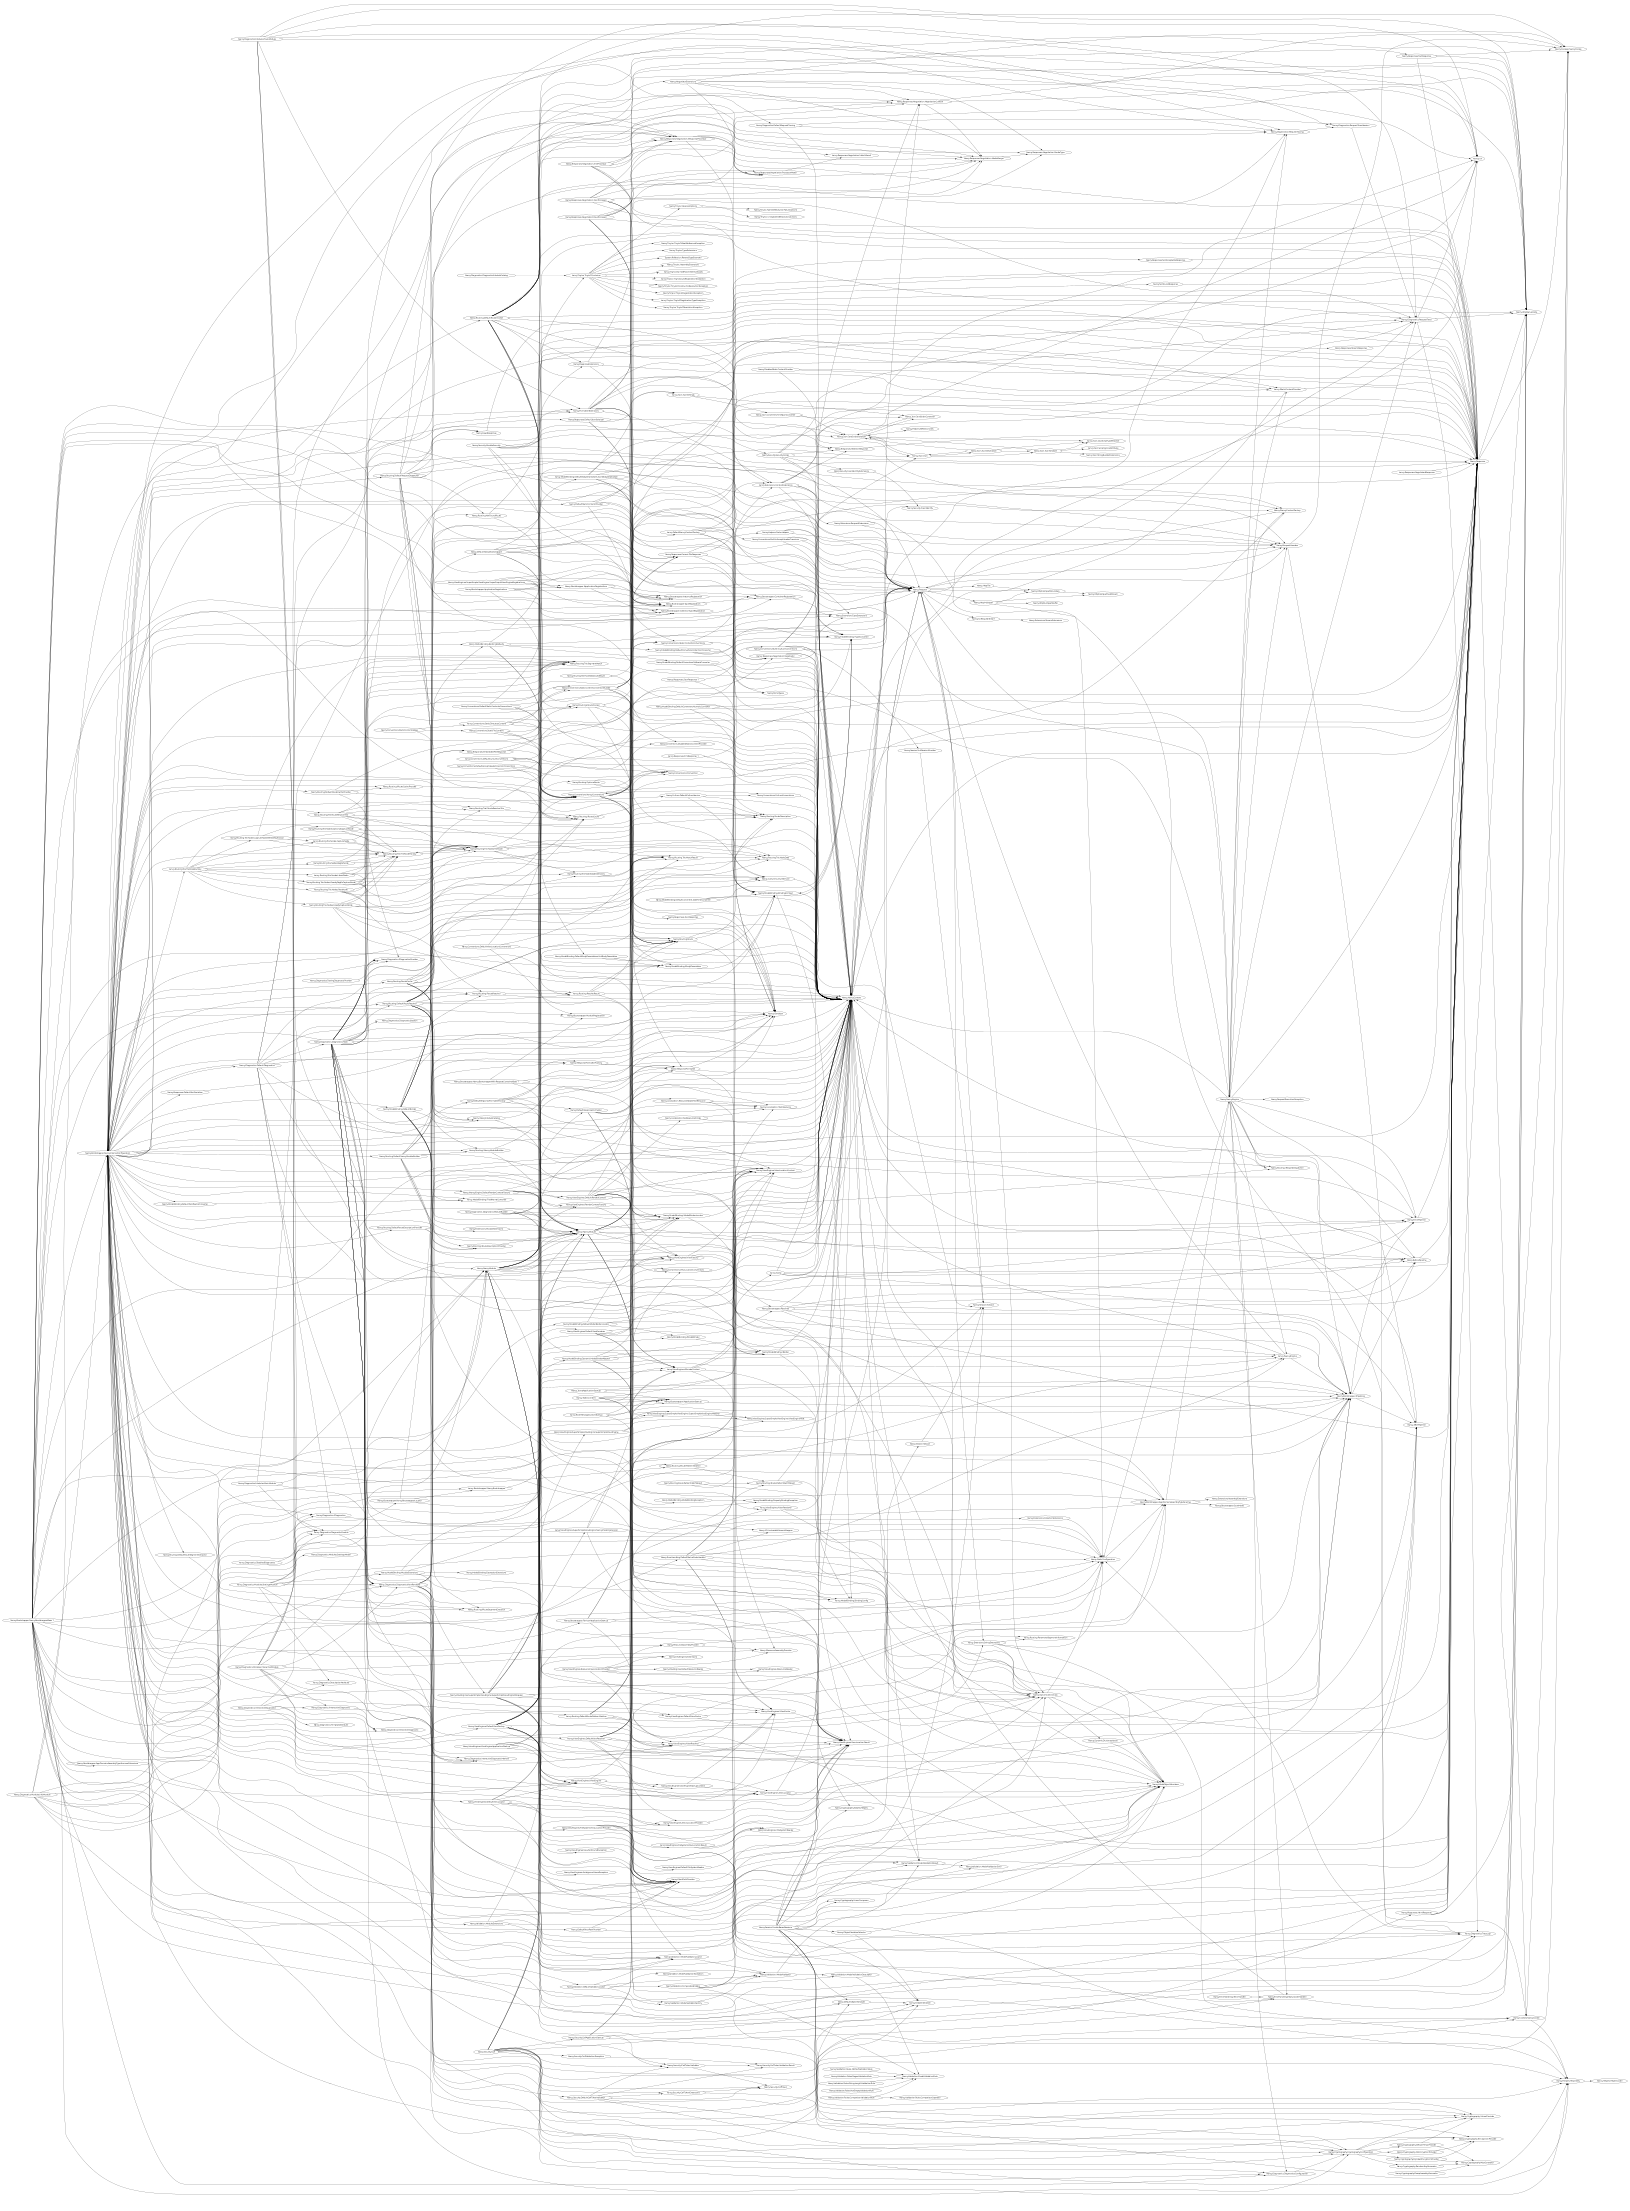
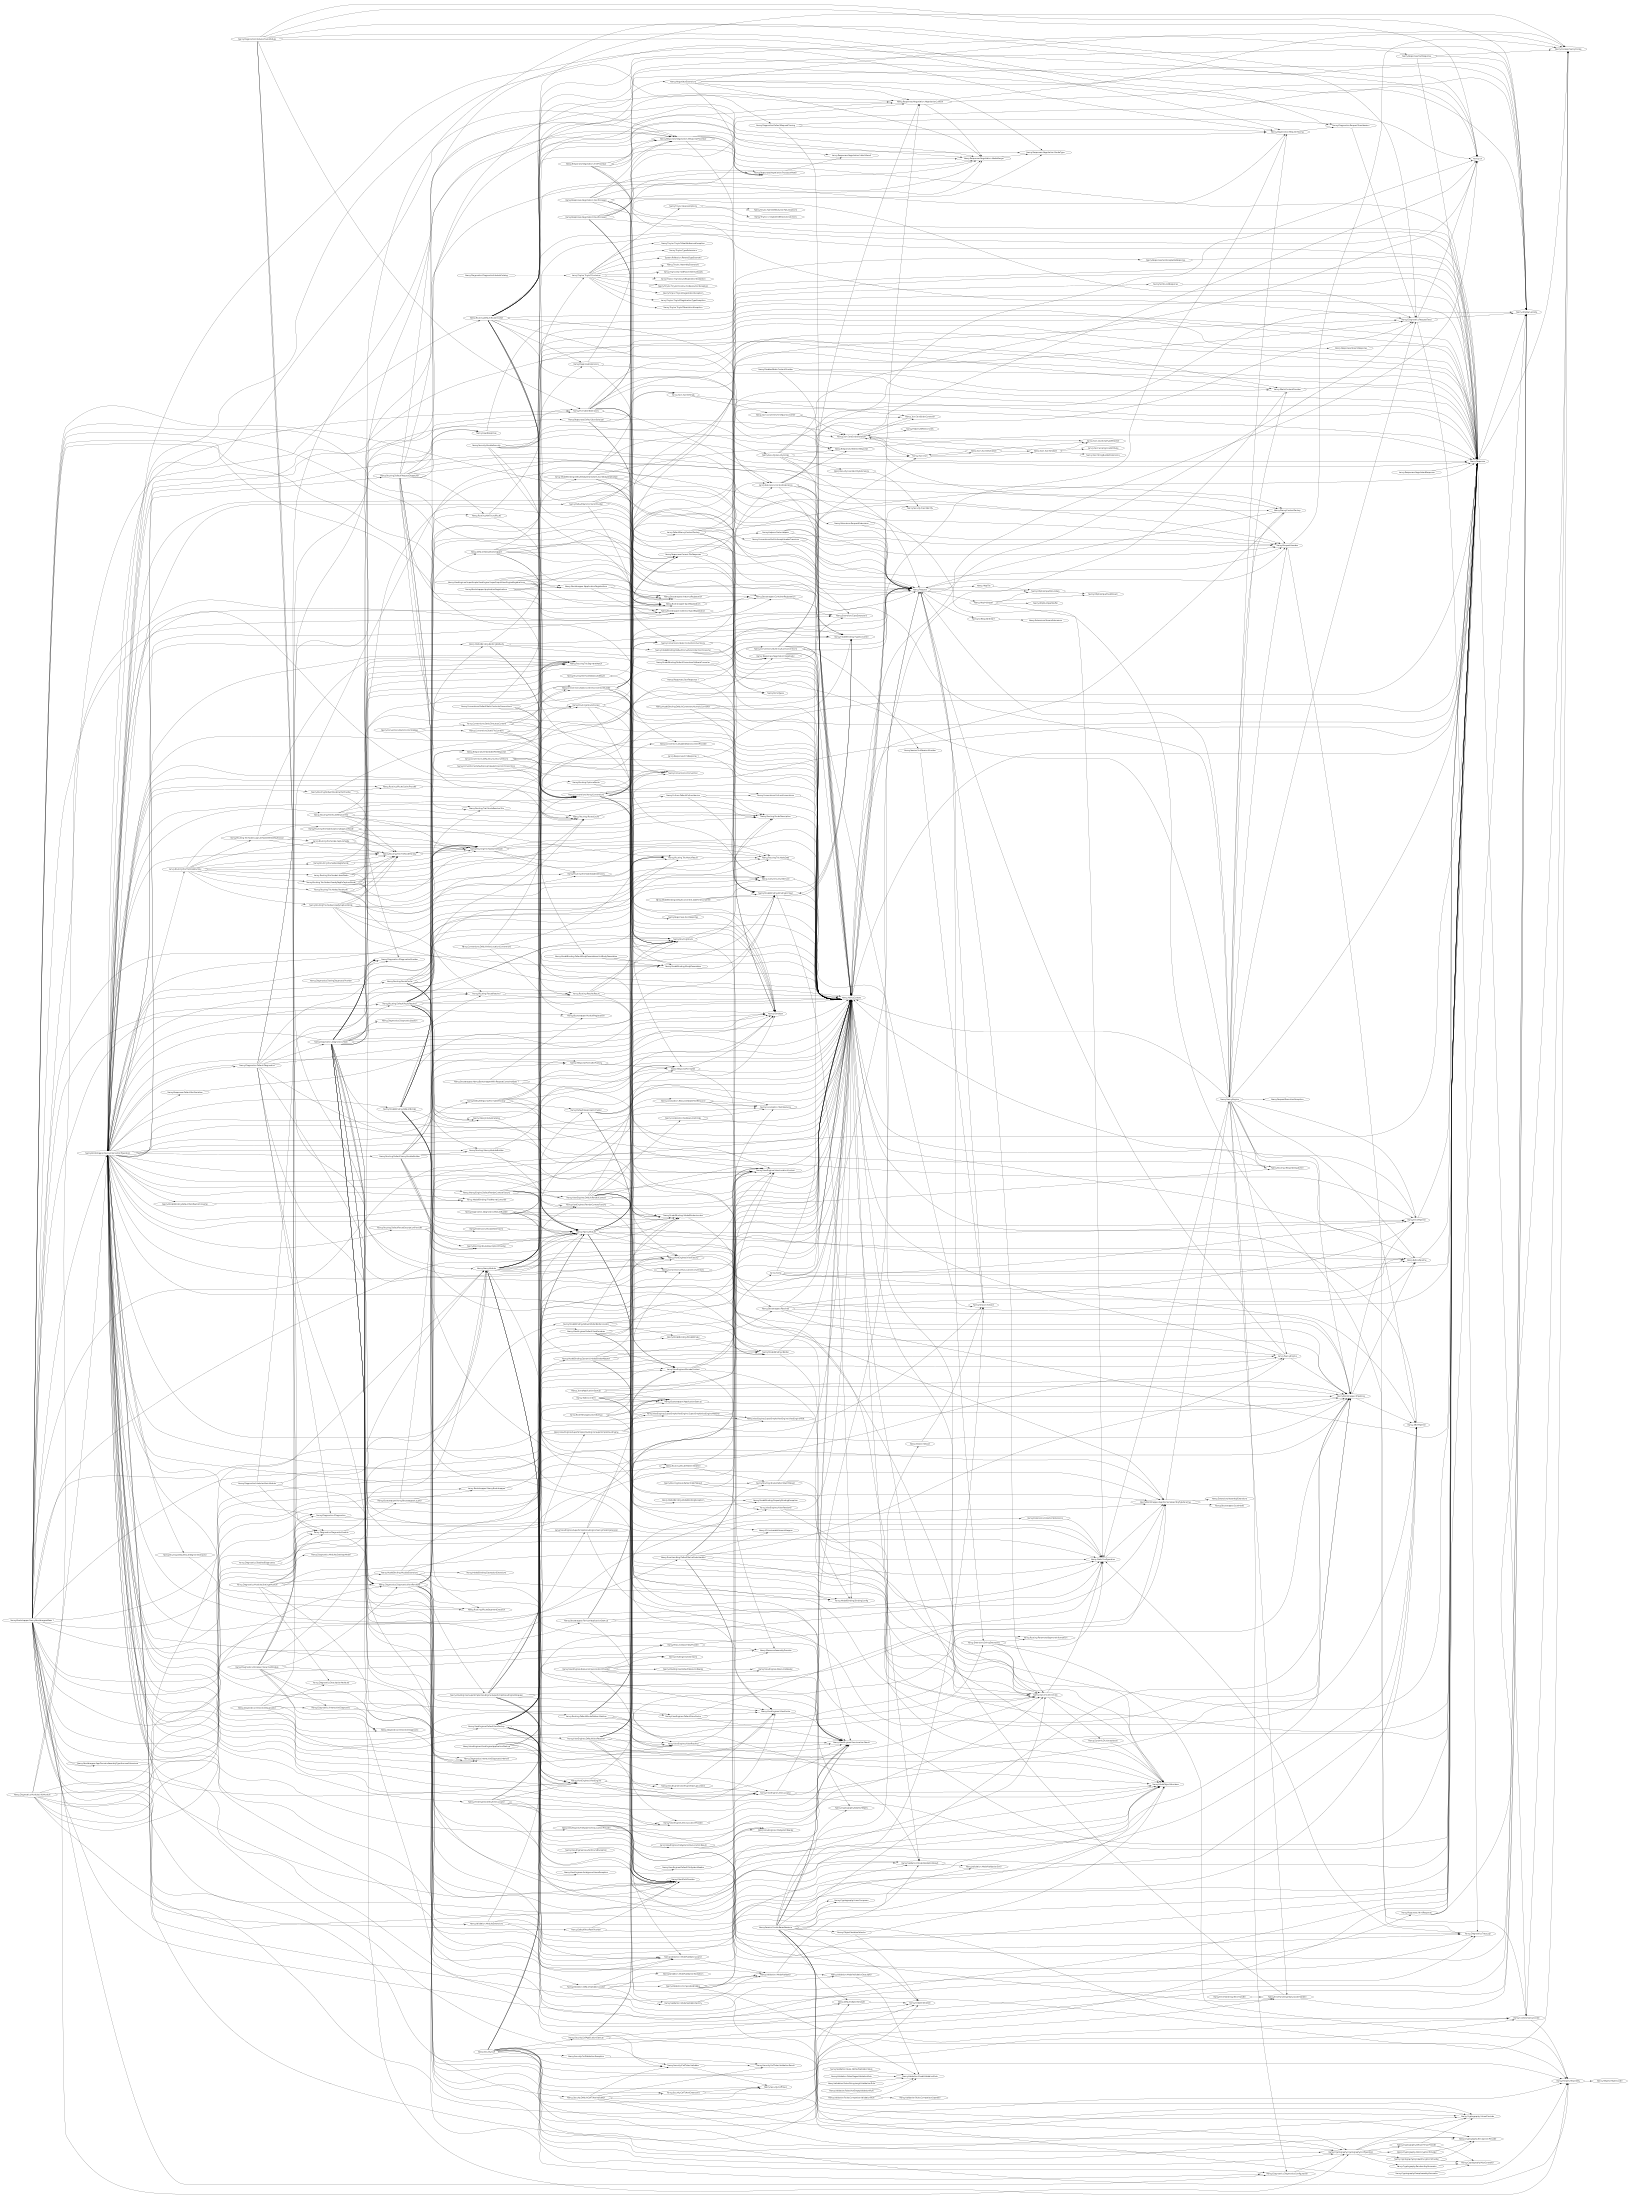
(331, 1725) -> none
